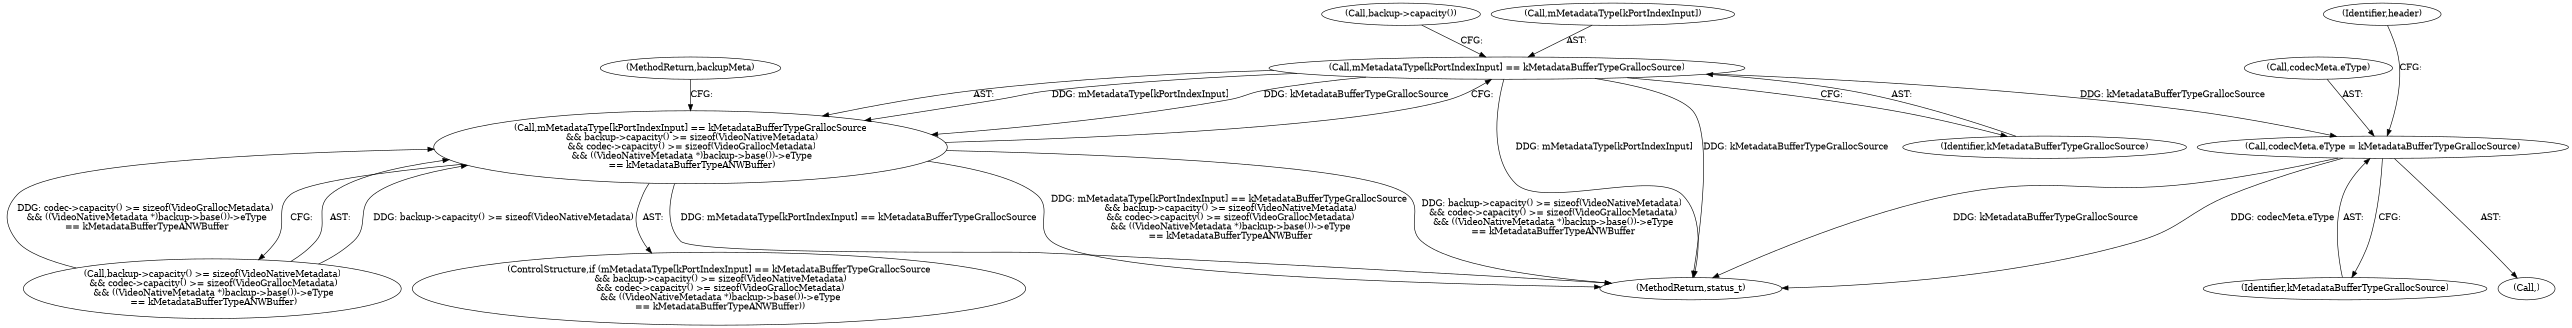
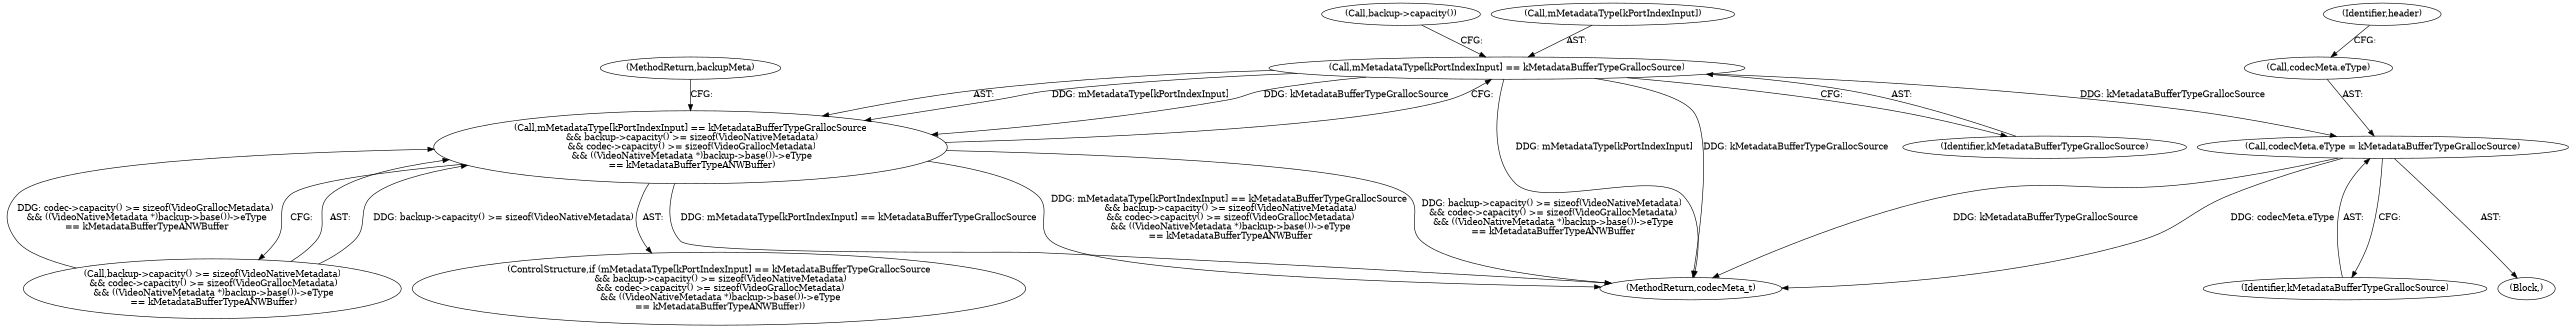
(2400, 77) -> (2353, 39)
(1691, 289) -> (1691, 289)
(2527, 289) -> (2527, 289)
